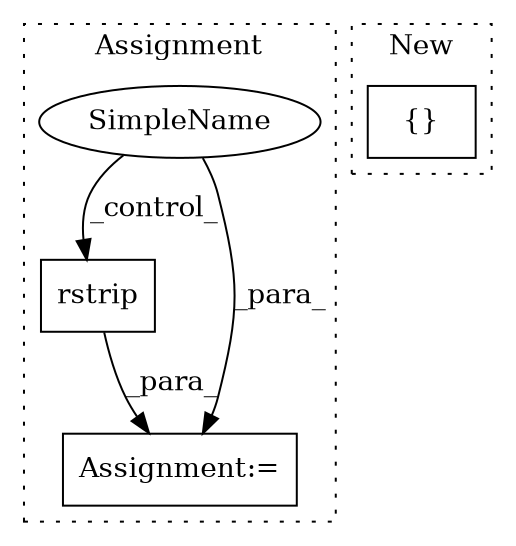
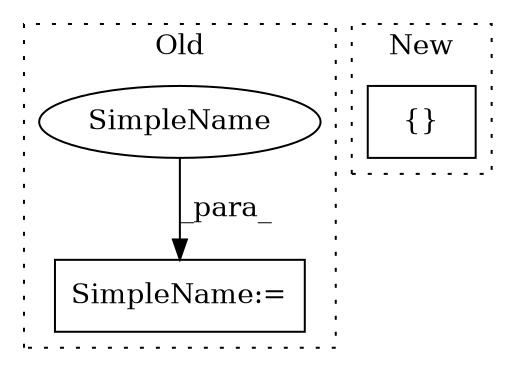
(180, 47) -> (180, 47)
(98, 296) -> none
(180, 470) -> (180, 296)
